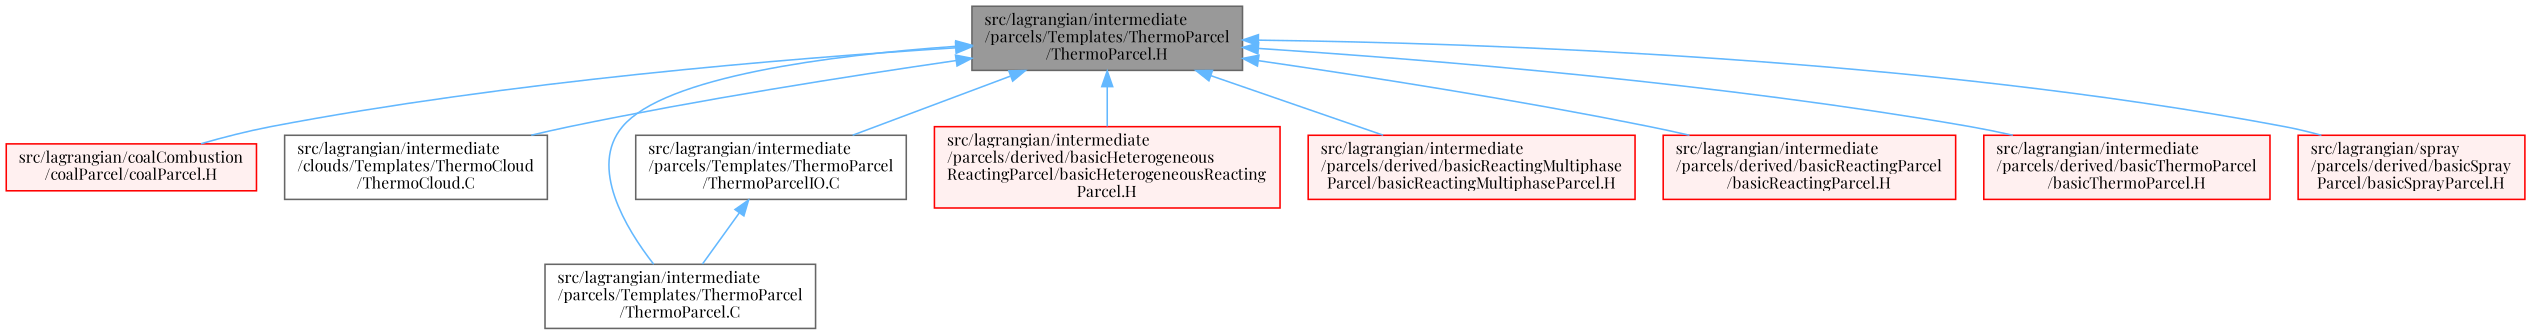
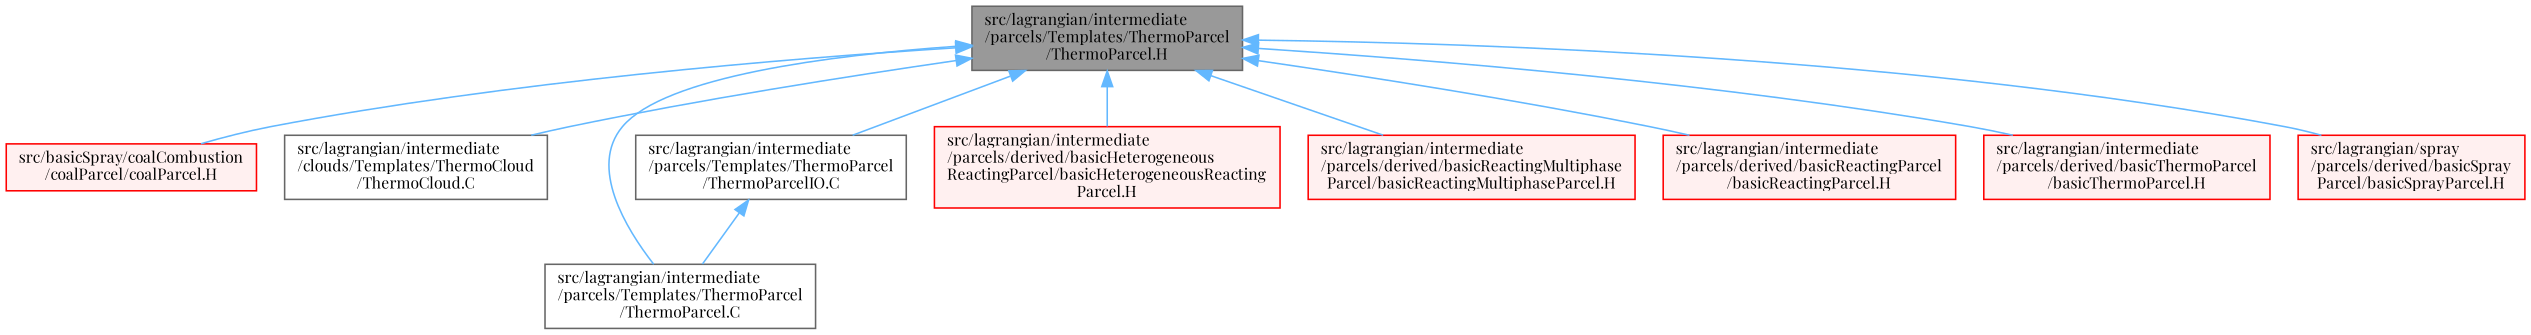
(131, 167) -> (131, 167)
